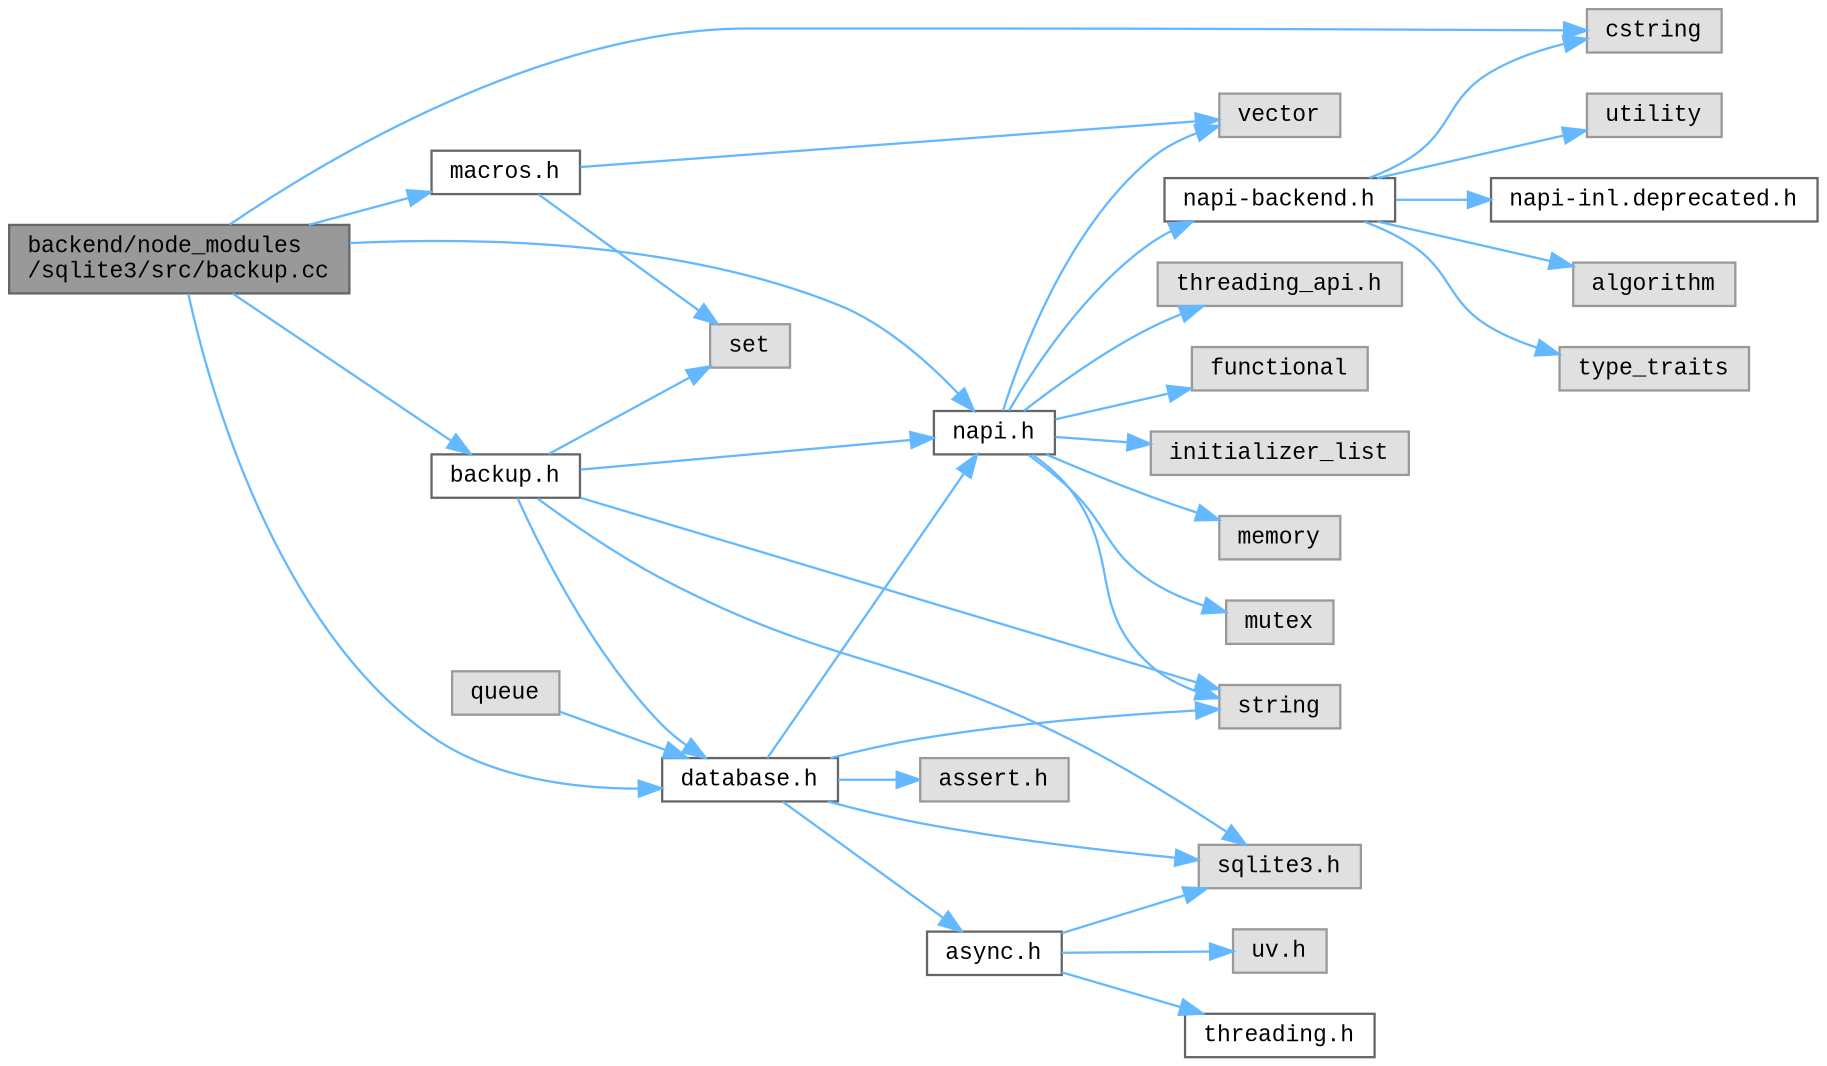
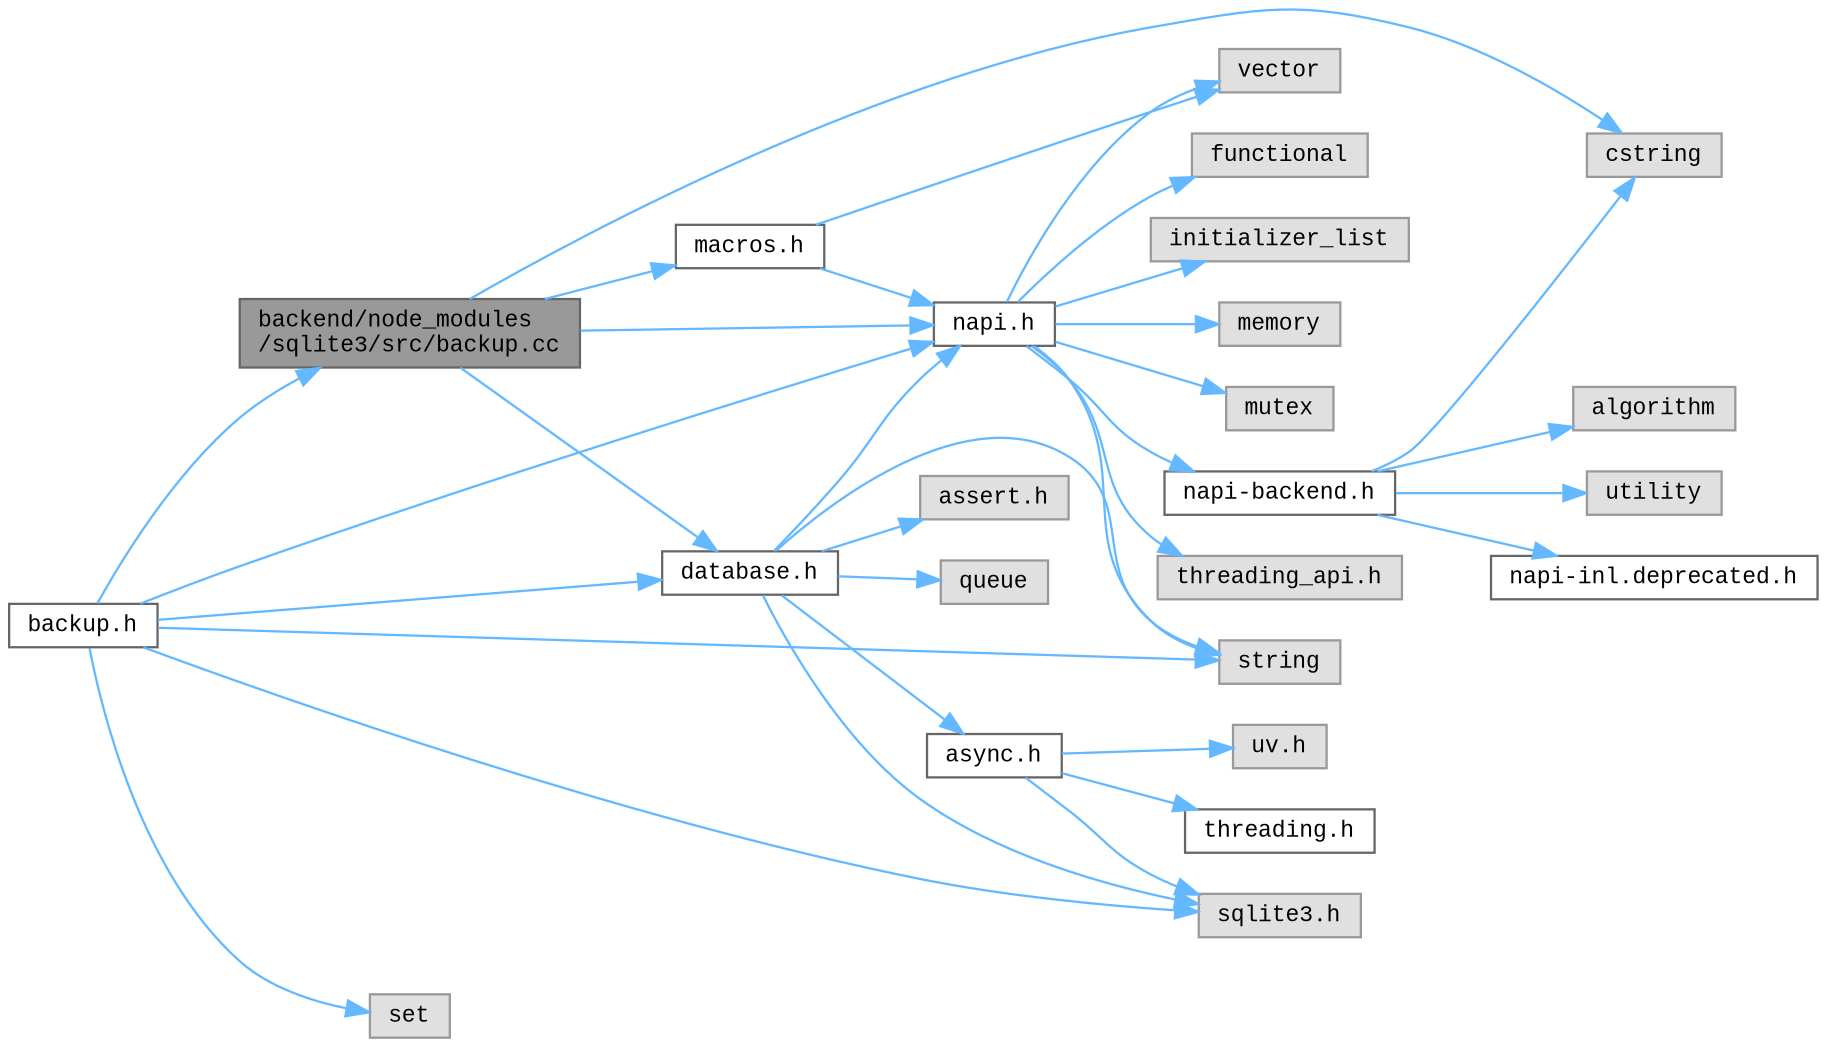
(594, 235) -> (866, 283)
(342, 367) -> (183, 476)
(1654, 369) -> none
(612, 731) -> (878, 578)
